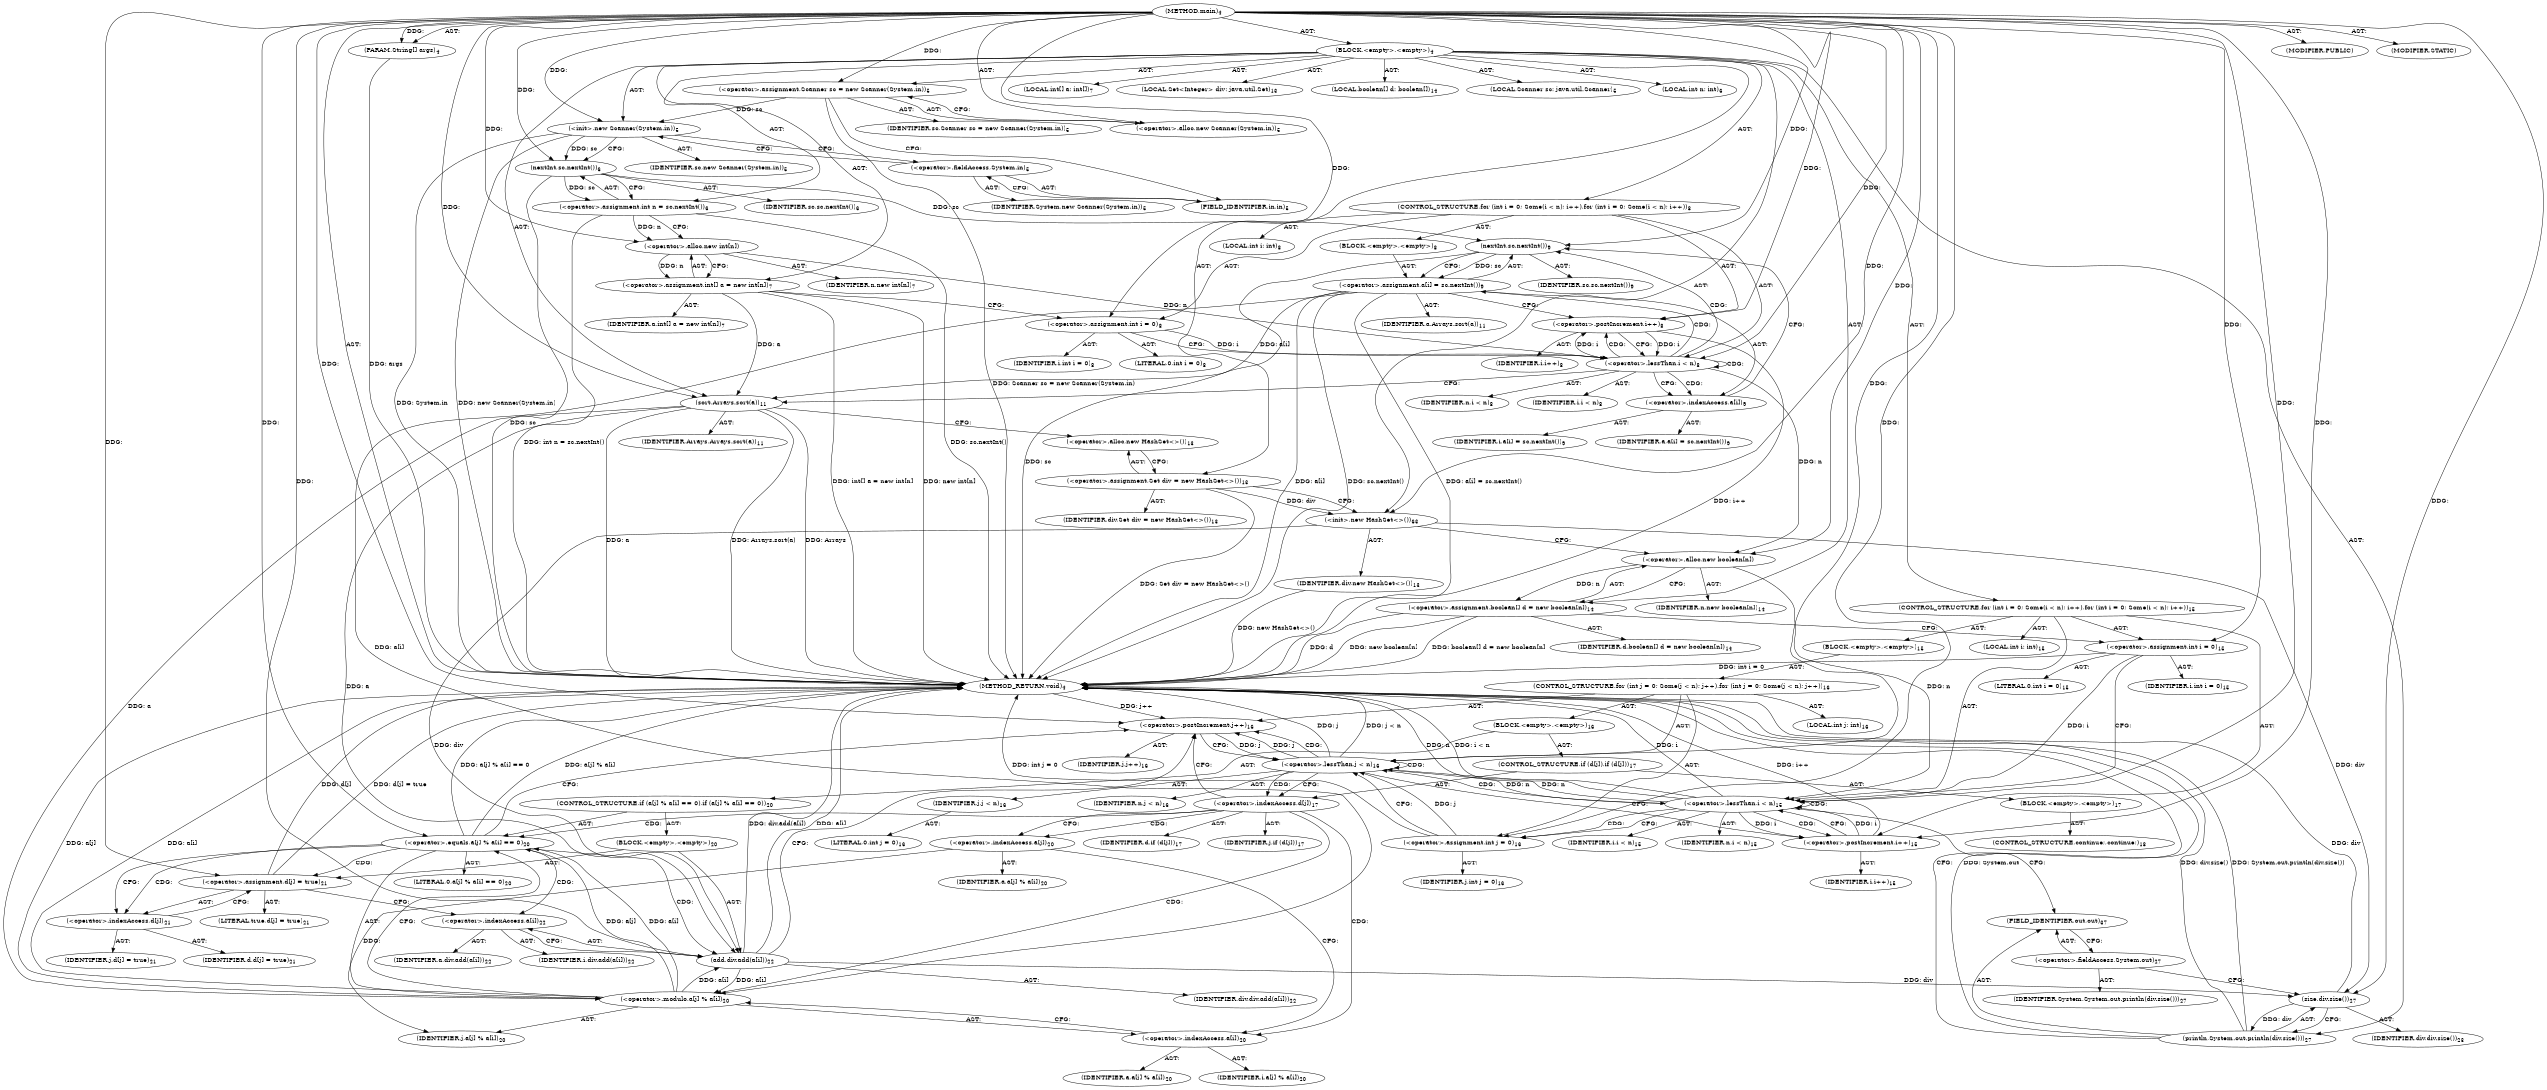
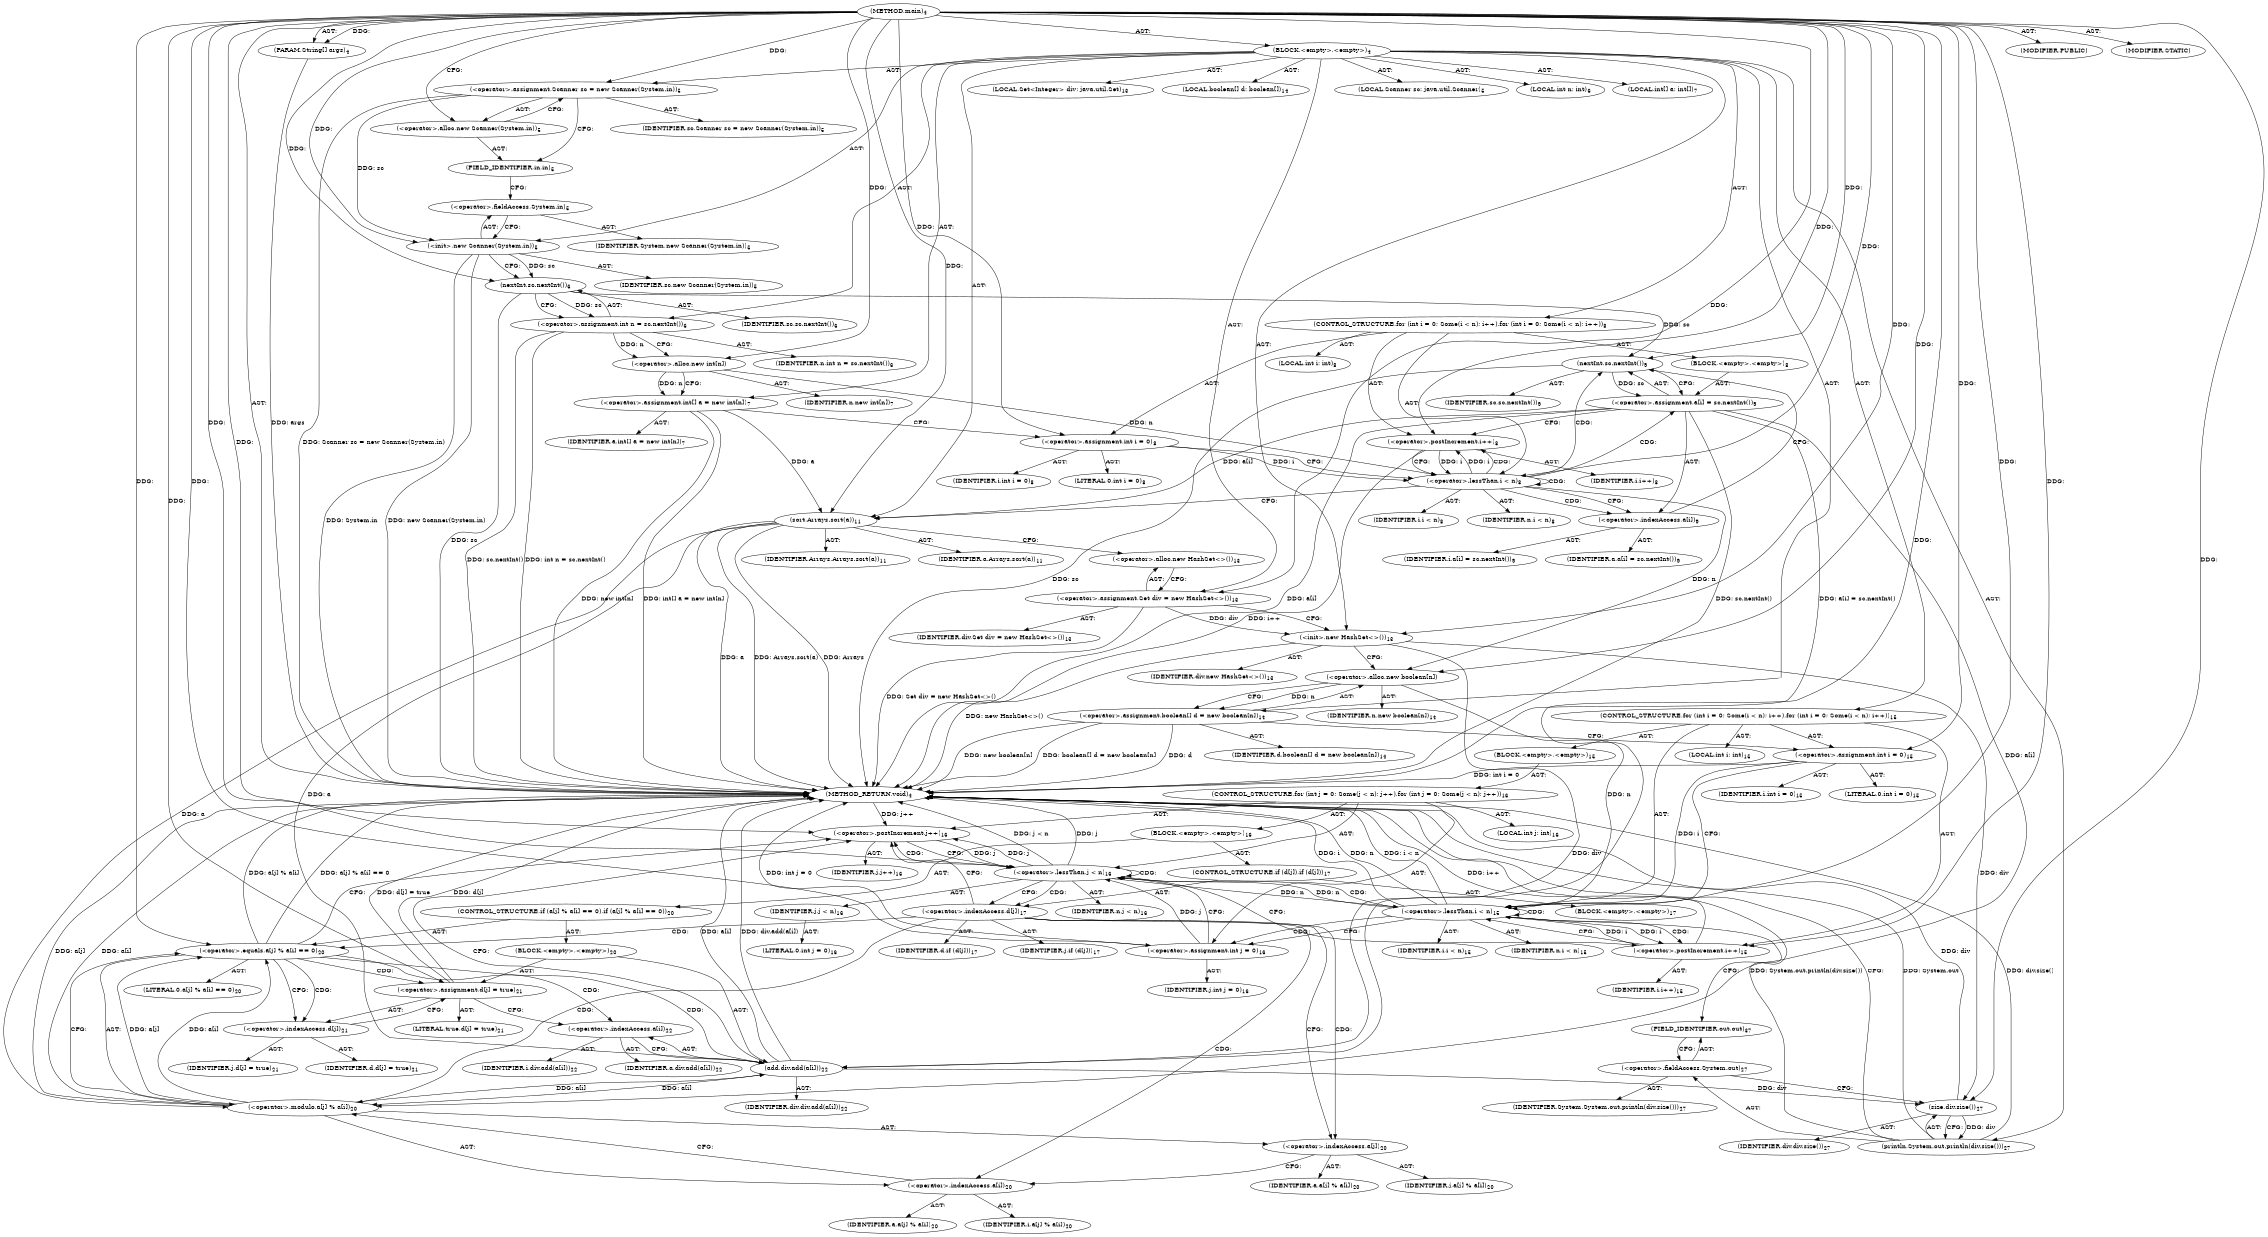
(988, 70) -> (456, 70)
none -> (1811, 86)
(827, 149) -> (492, 227)
(1055, 194) -> (488, 147)
(692, 269) -> none
(1422, 303) -> (905, 539)
none -> (835, 364)
(1415, 520) -> (1390, 637)
(1230, 666) -> (1080, 682)
(2070, 843) -> none
(373, 941) -> (1408, 1167)
(570, 1019) -> (818, 1127)
(2019, 1021) -> (1782, 1132)
(2461, 1038) -> (1827, 1146)
